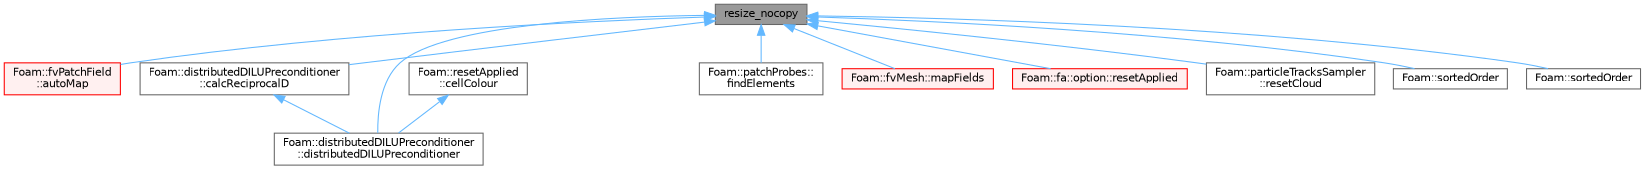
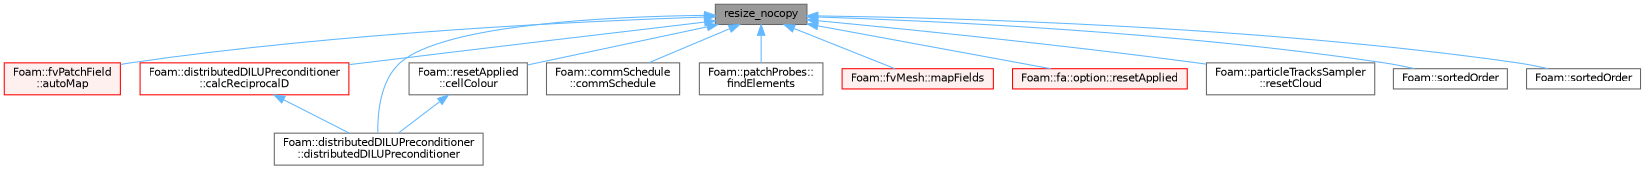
none -> (617, 46)
(244, 79) -> (244, 79)
none -> (613, 79)
